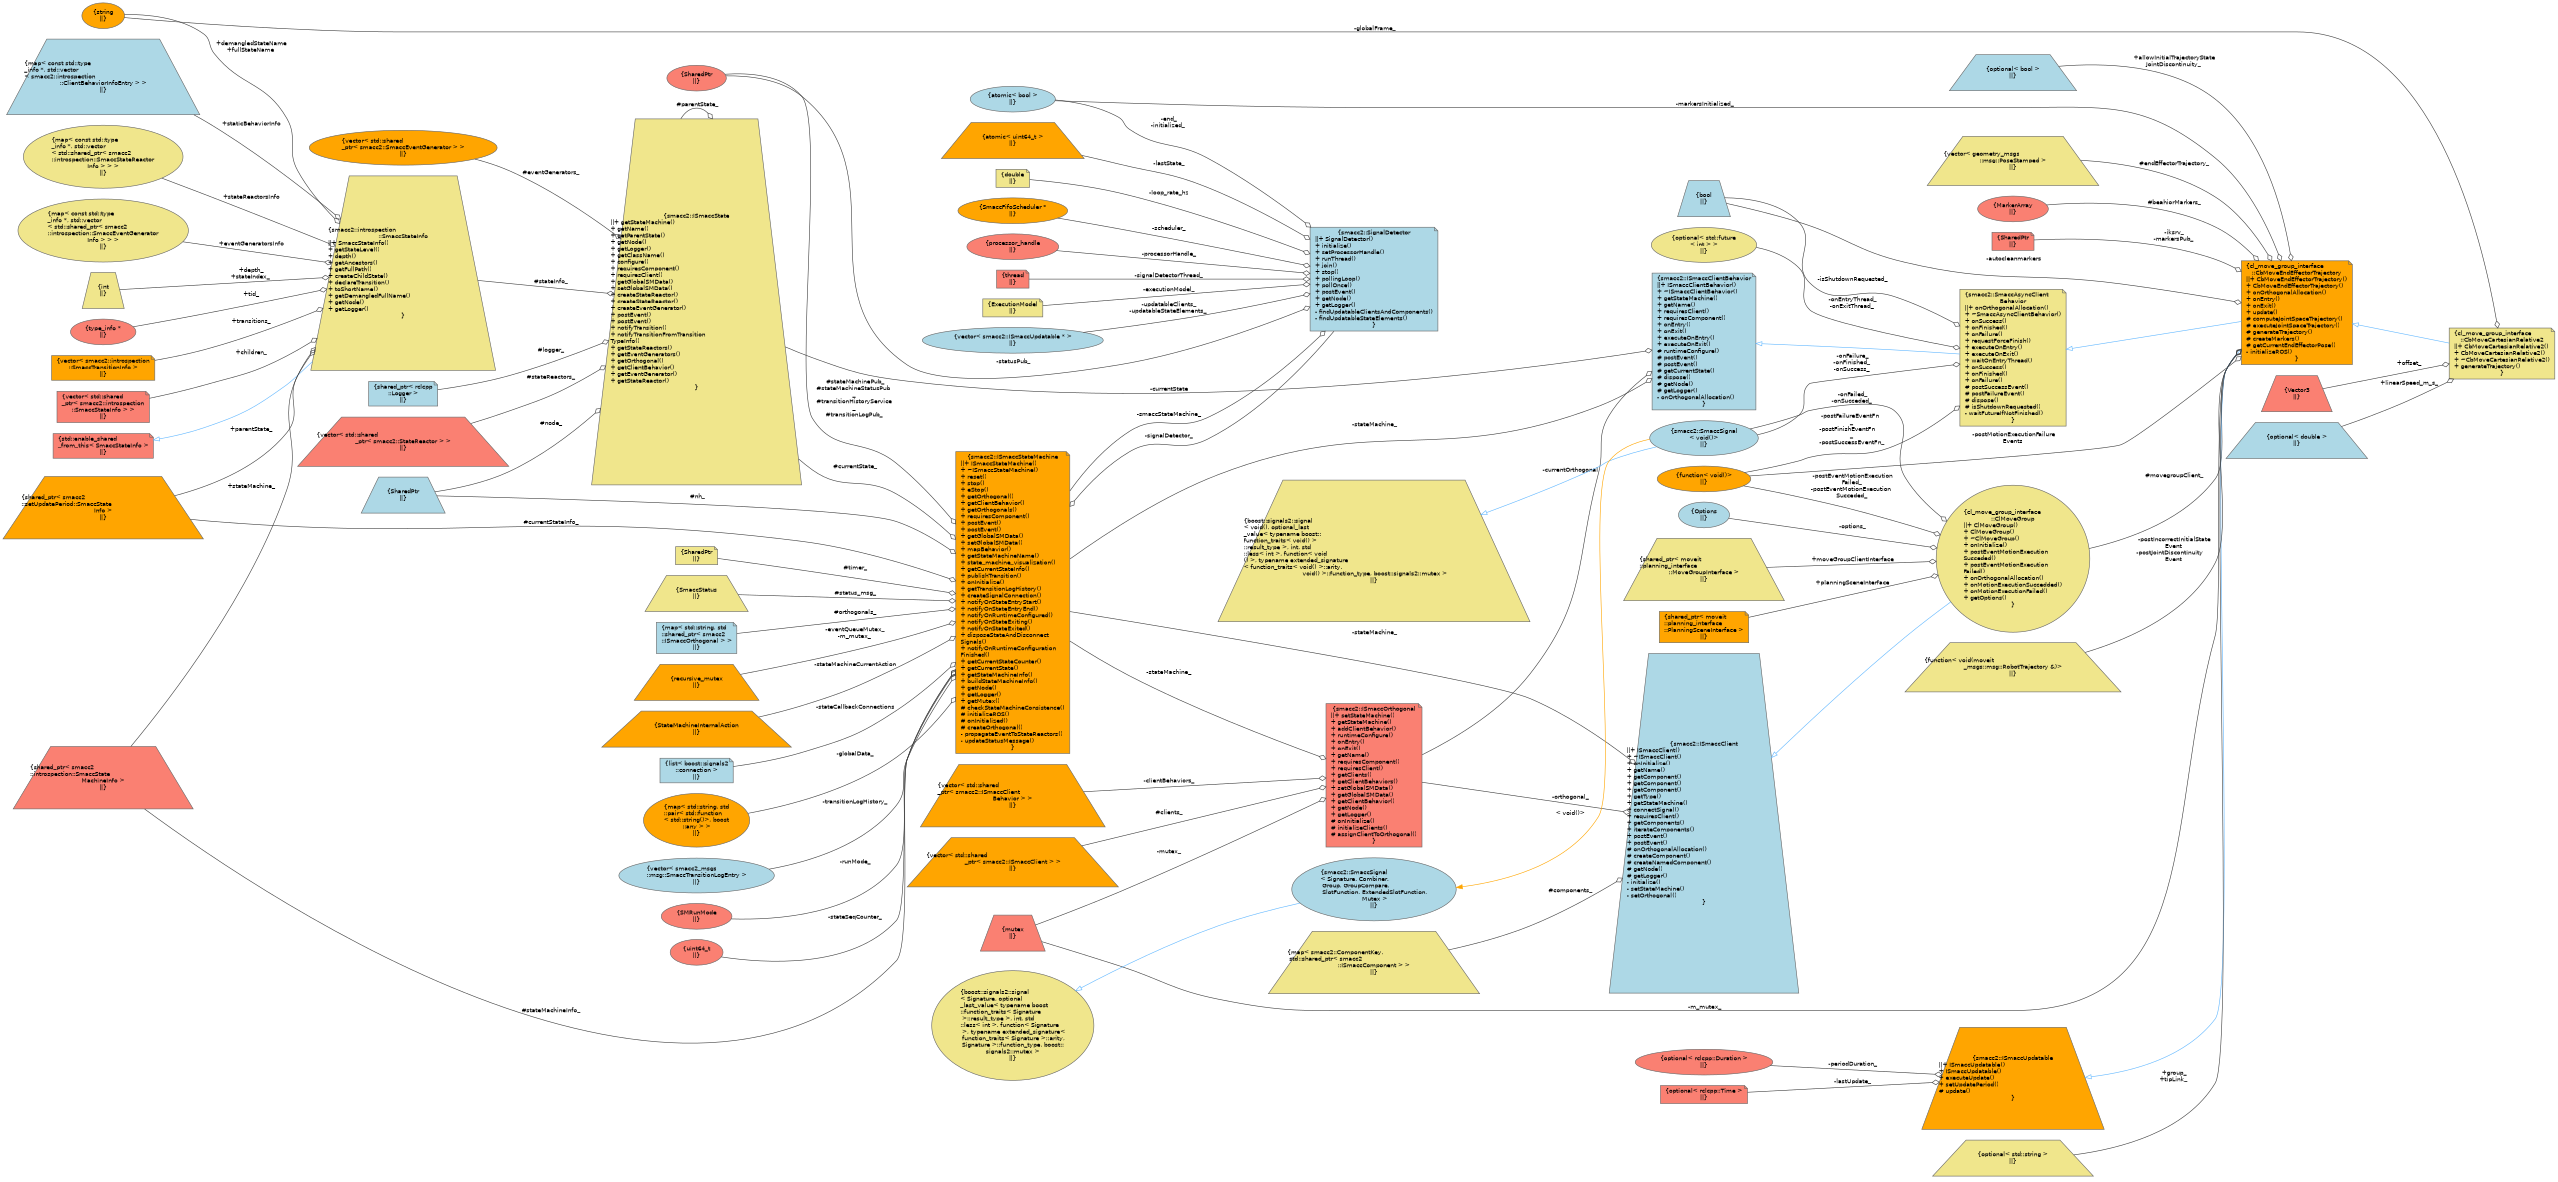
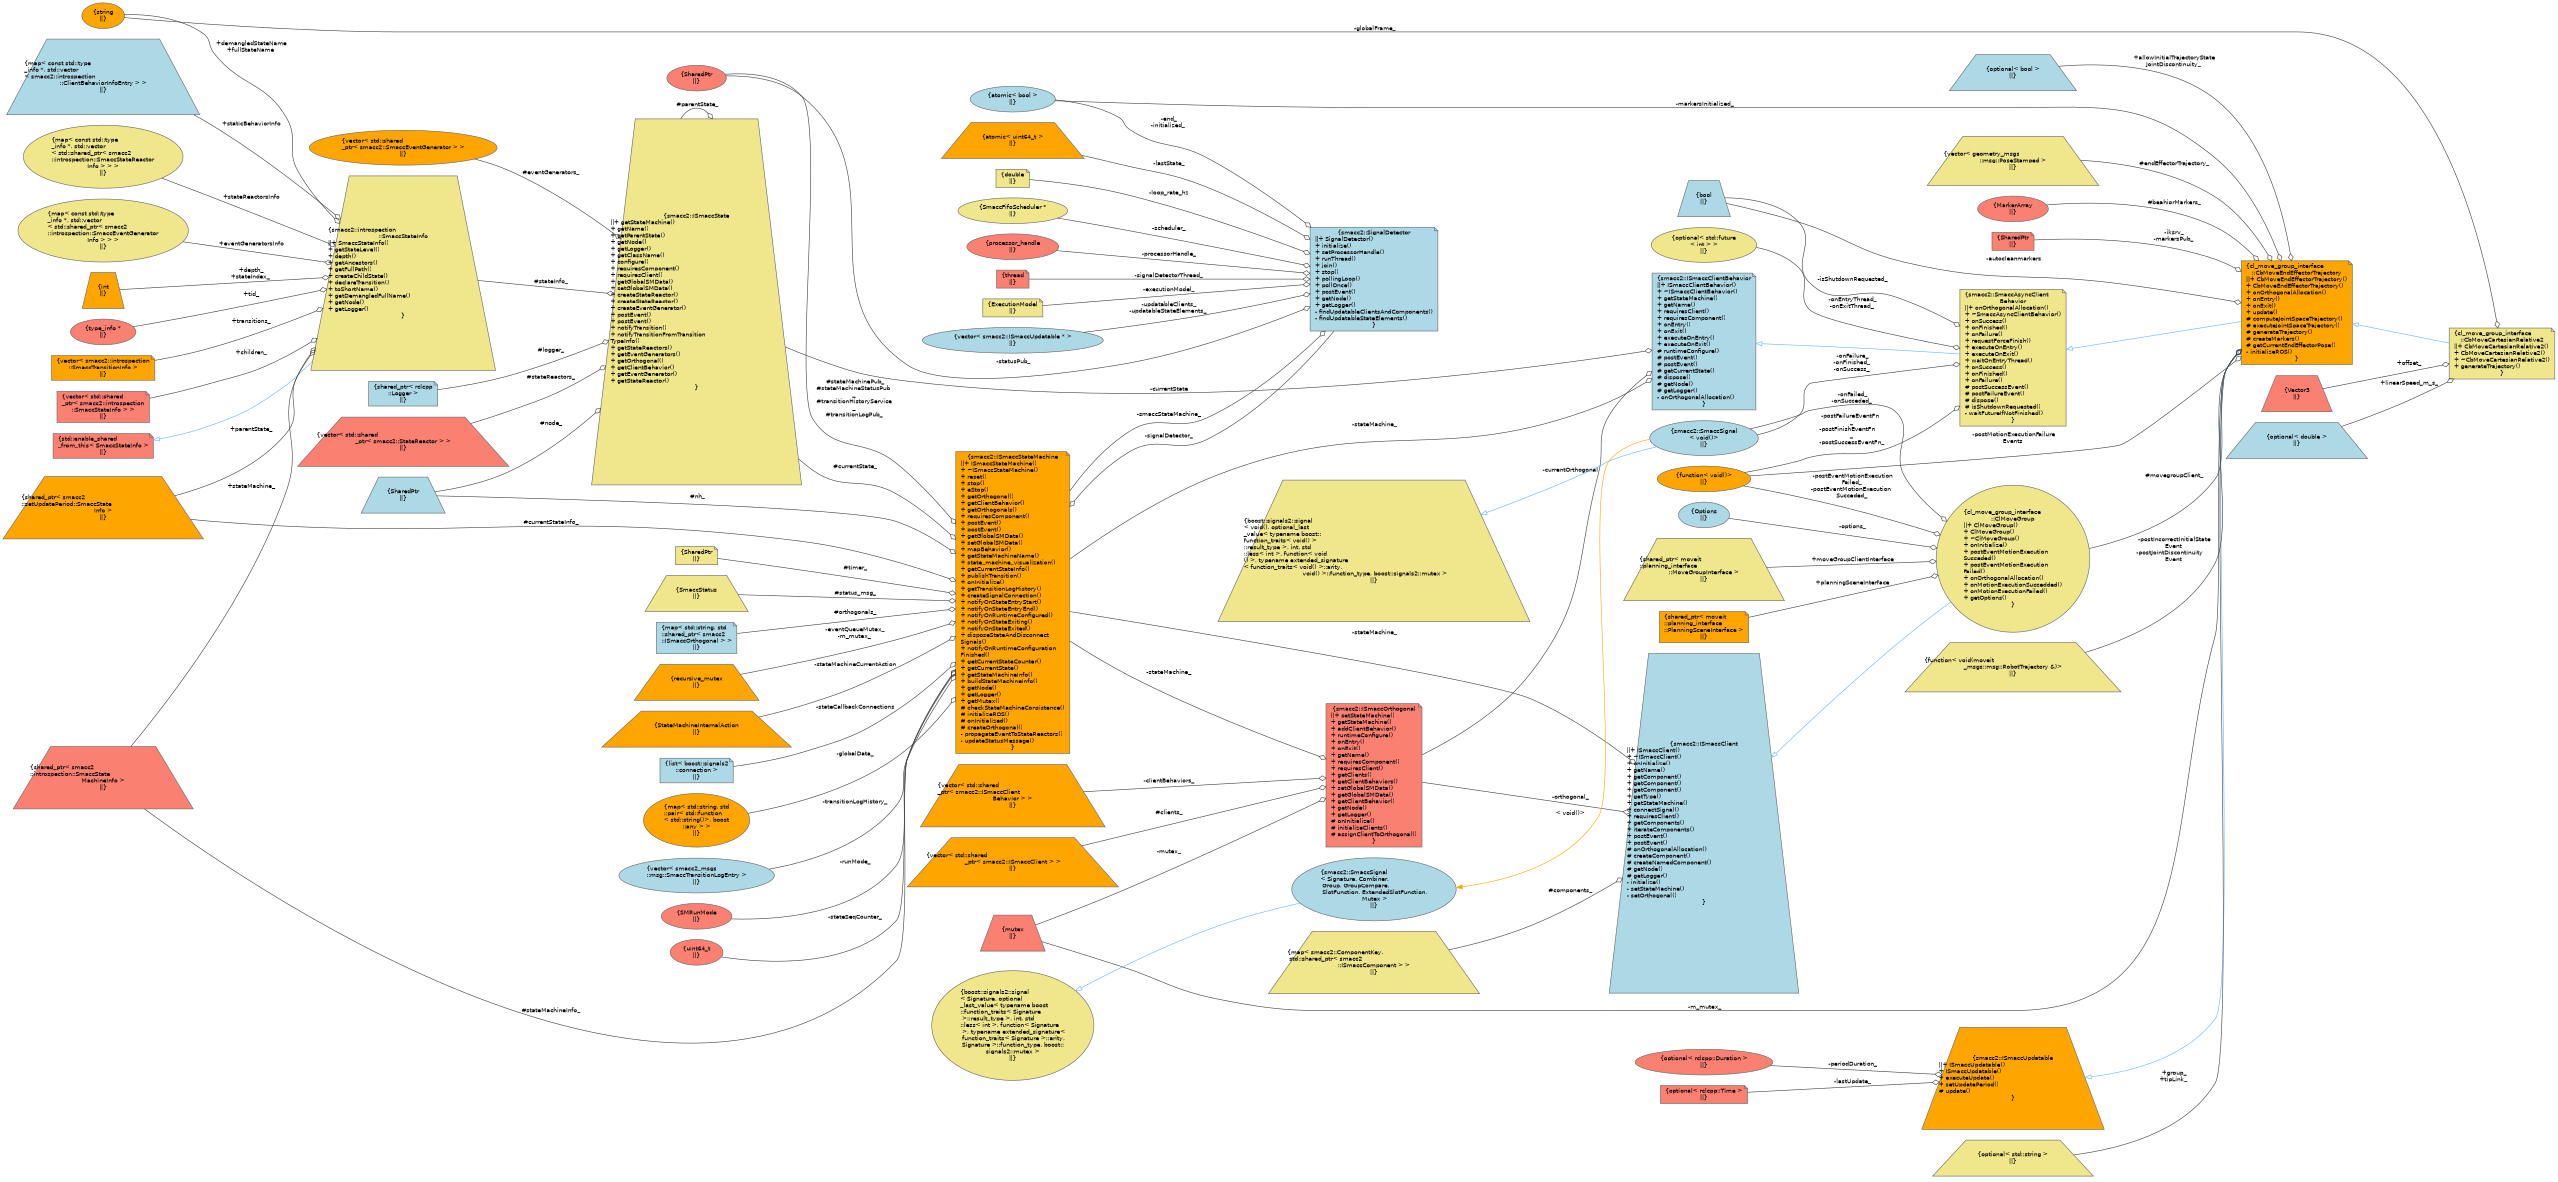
(1013, 211) -> (1013, 211)
(103, 291) -> (103, 291)
